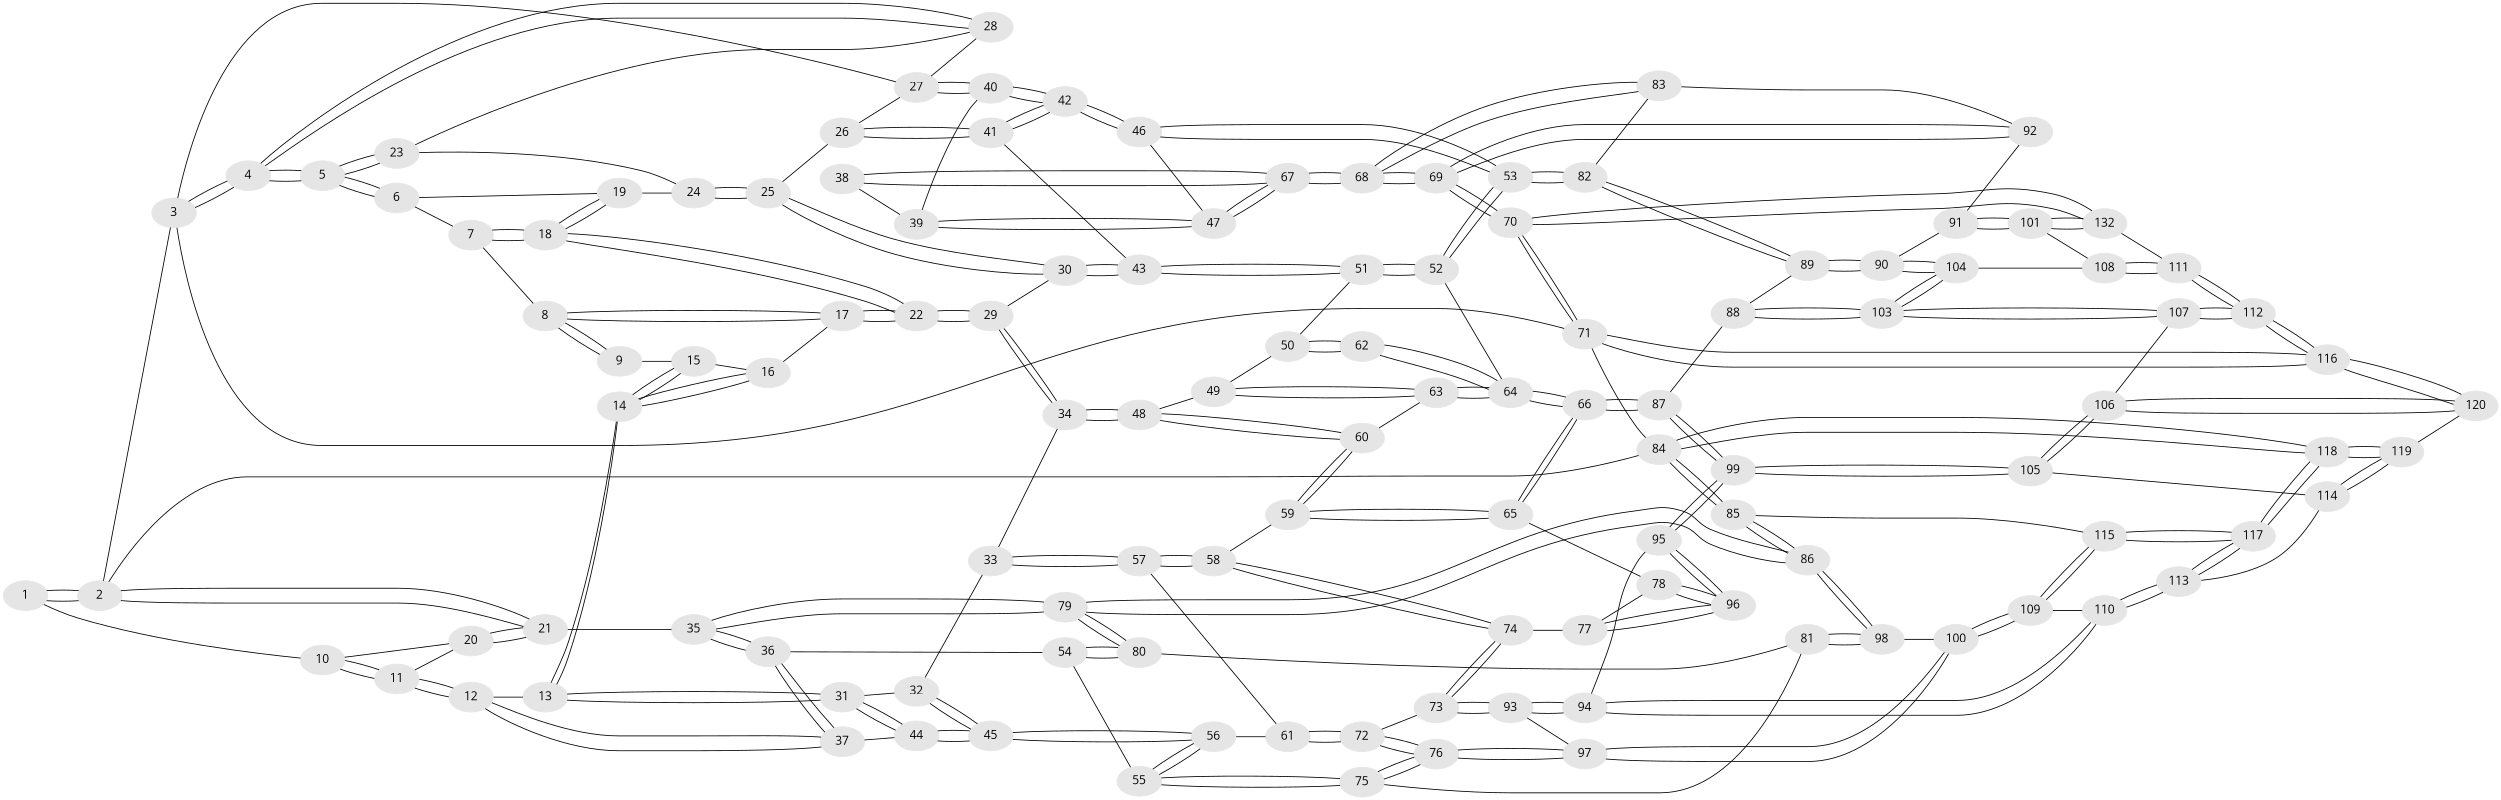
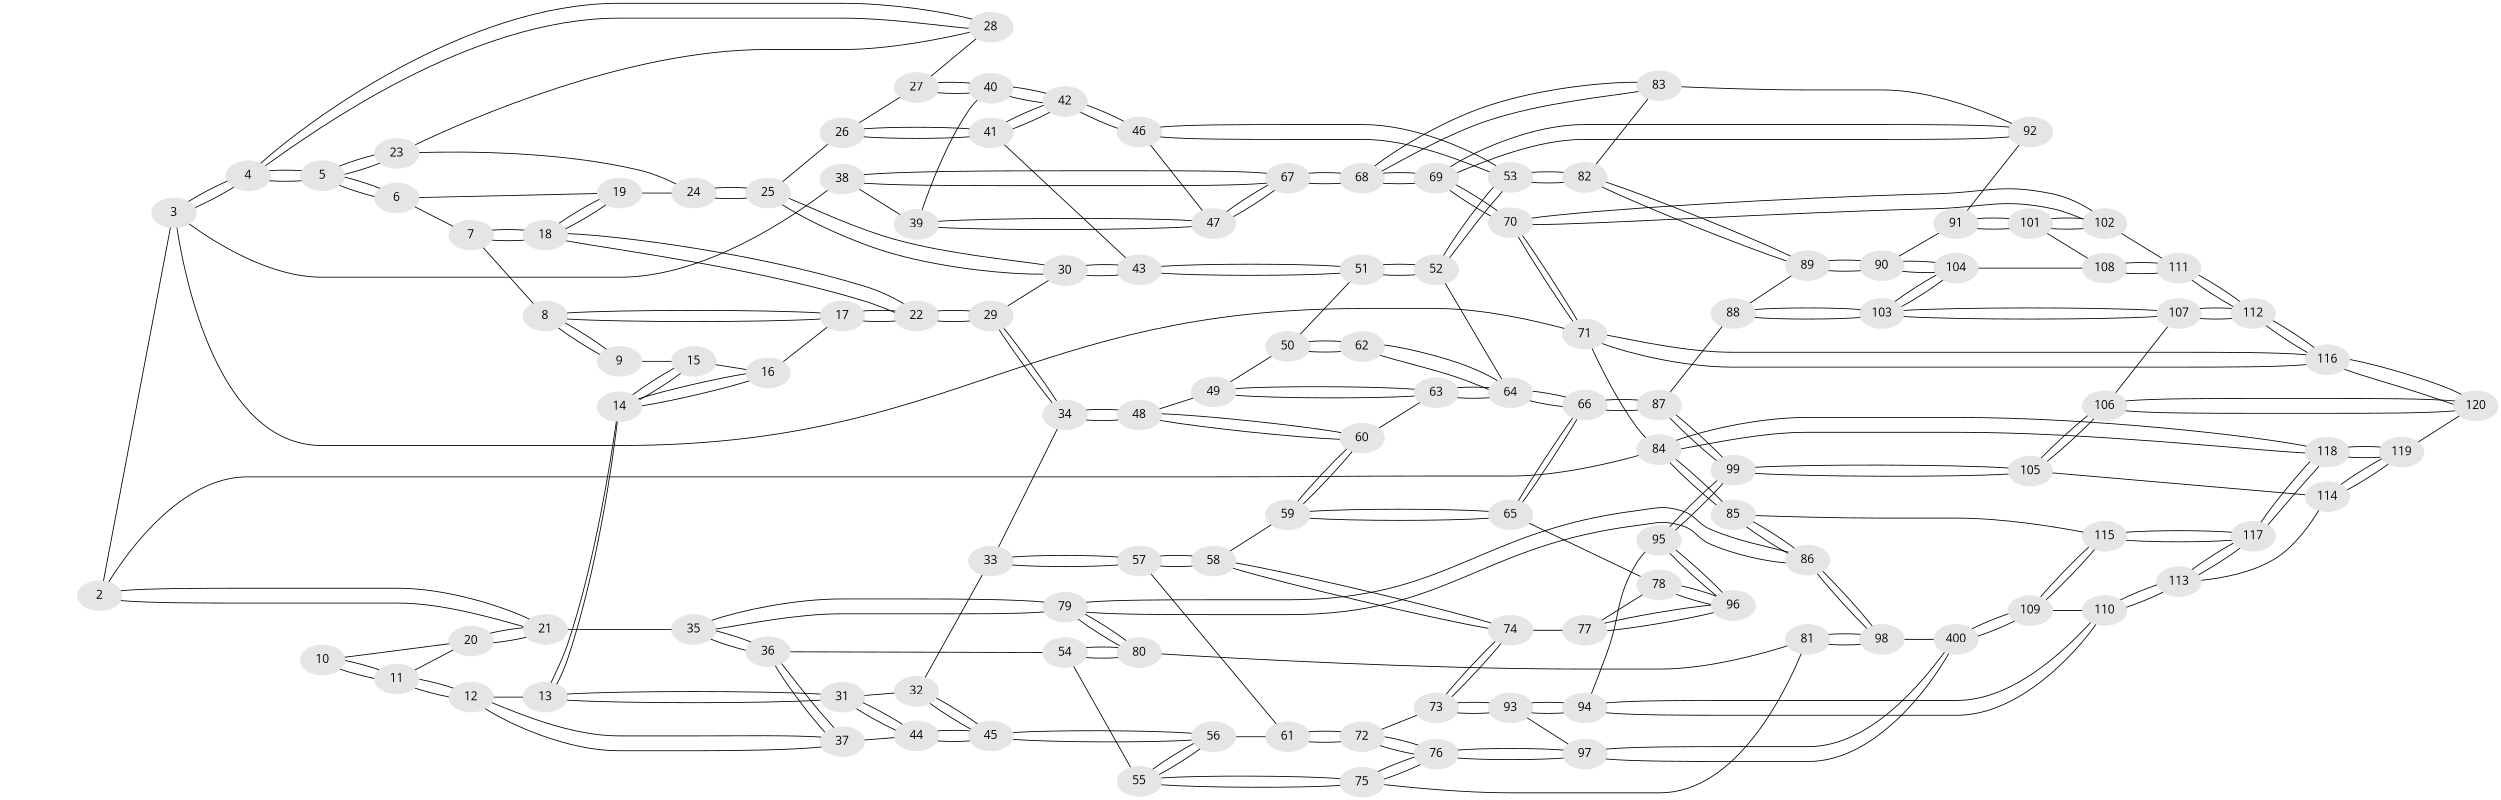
(483, 7) -> (496, 277)
(2105, 224) -> (2105, 224)
(26, 596) -> none
(1956, 639) -> (1956, 639)
